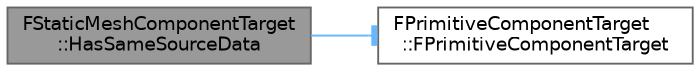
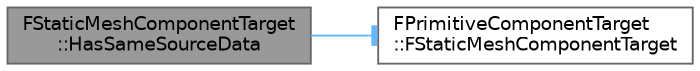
(535, 36) -> (535, 36)
